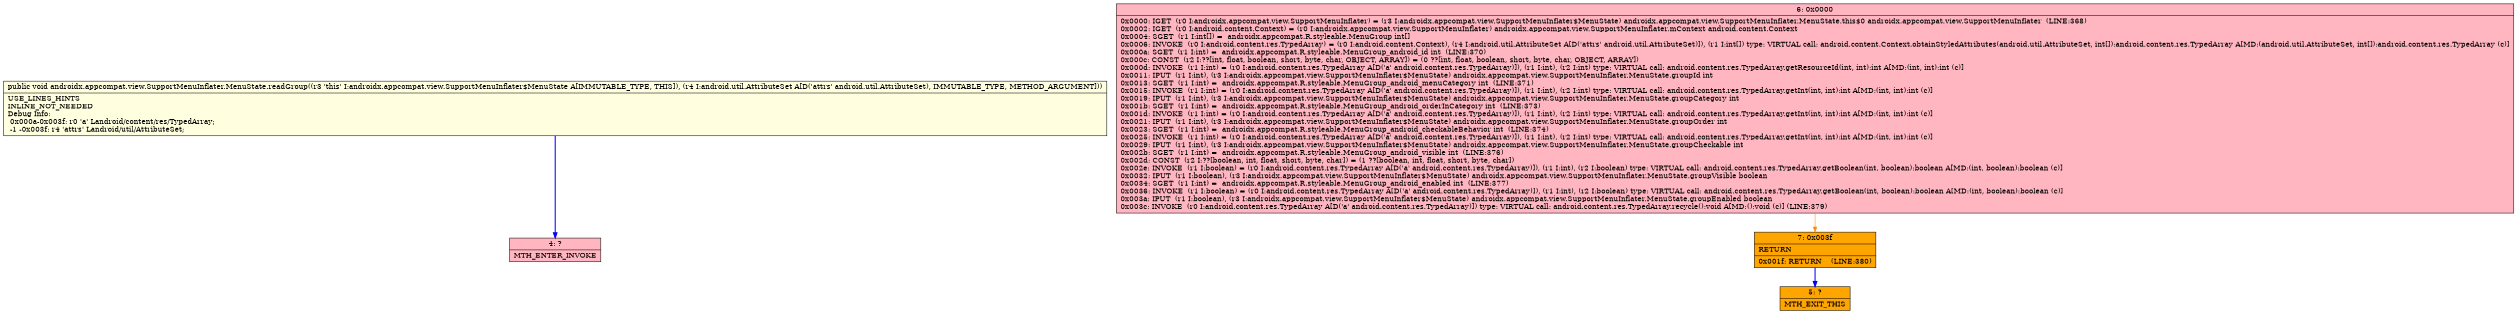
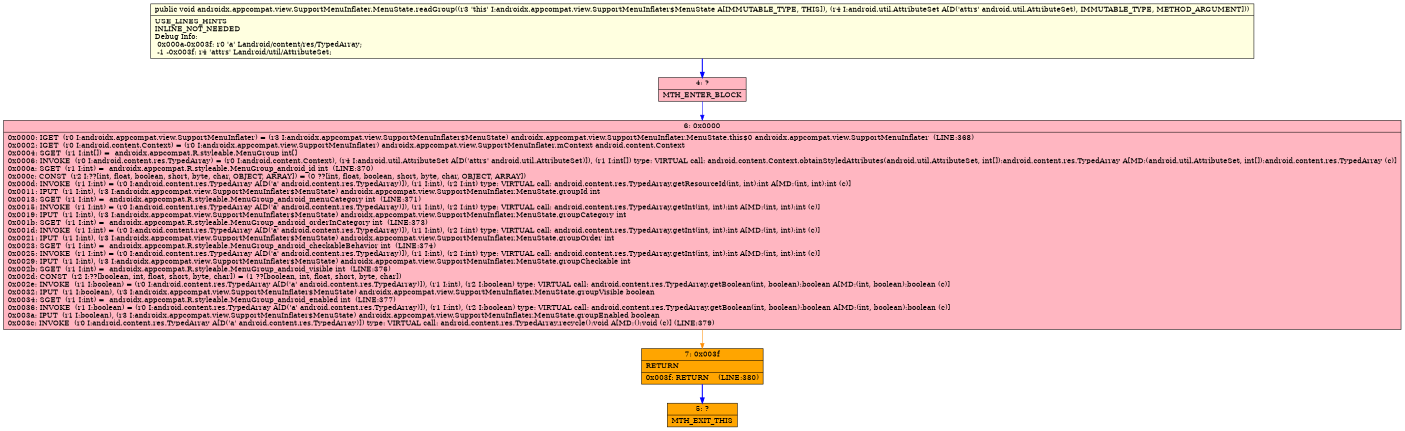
none -> (702, 108)
(555, 256) -> (702, 95)
(1815, 262) -> (702, 378)
